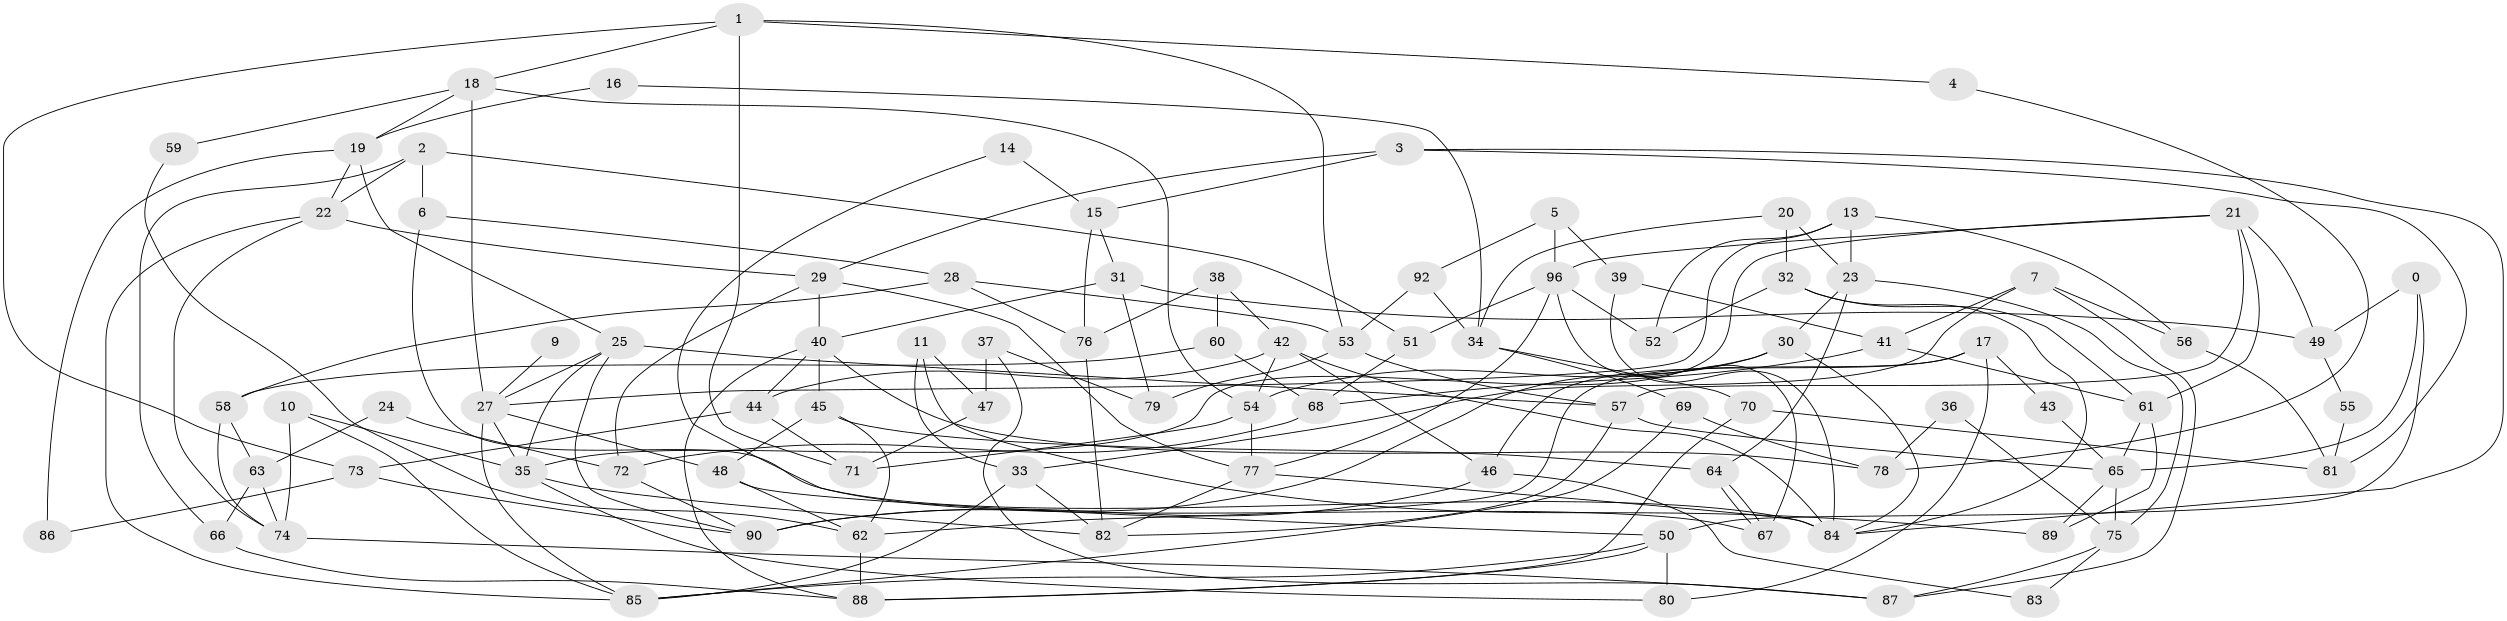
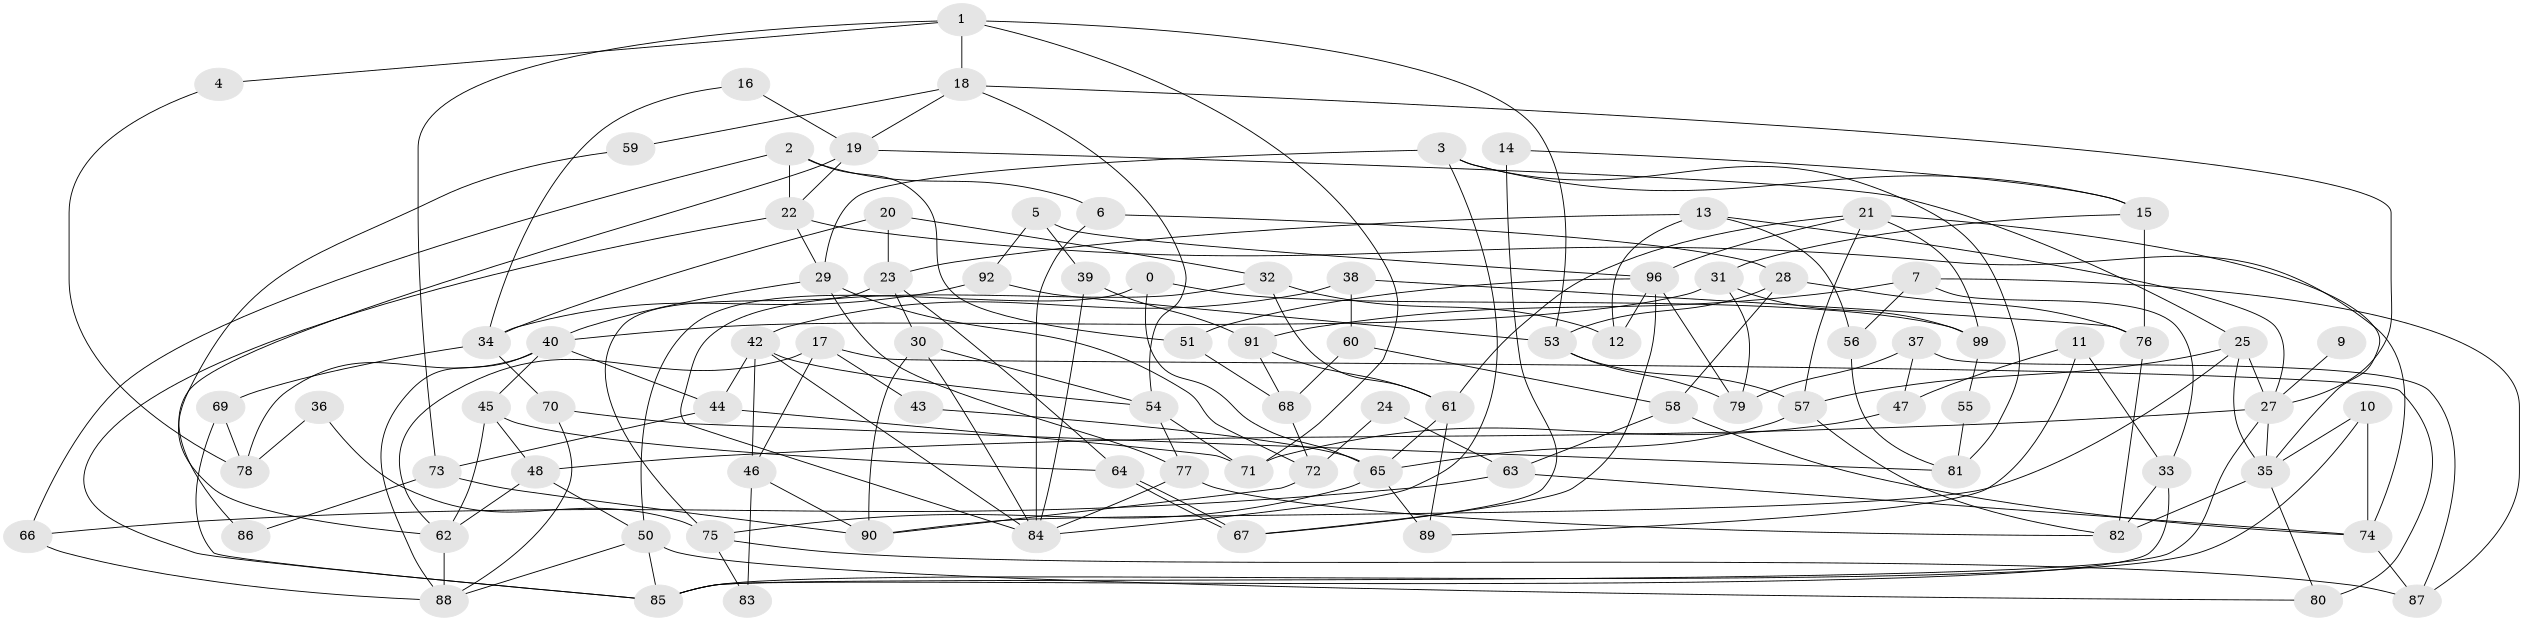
(1654, 343) -> (1617, 343)
(1885, 343) -> (1253, 343)
(2318, 343) -> (1981, 343)
(1418, 417) -> (1696, 343)
